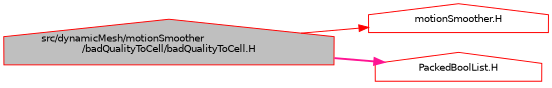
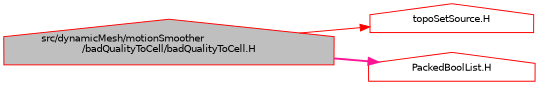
(458, 20) -> (452, 20)
